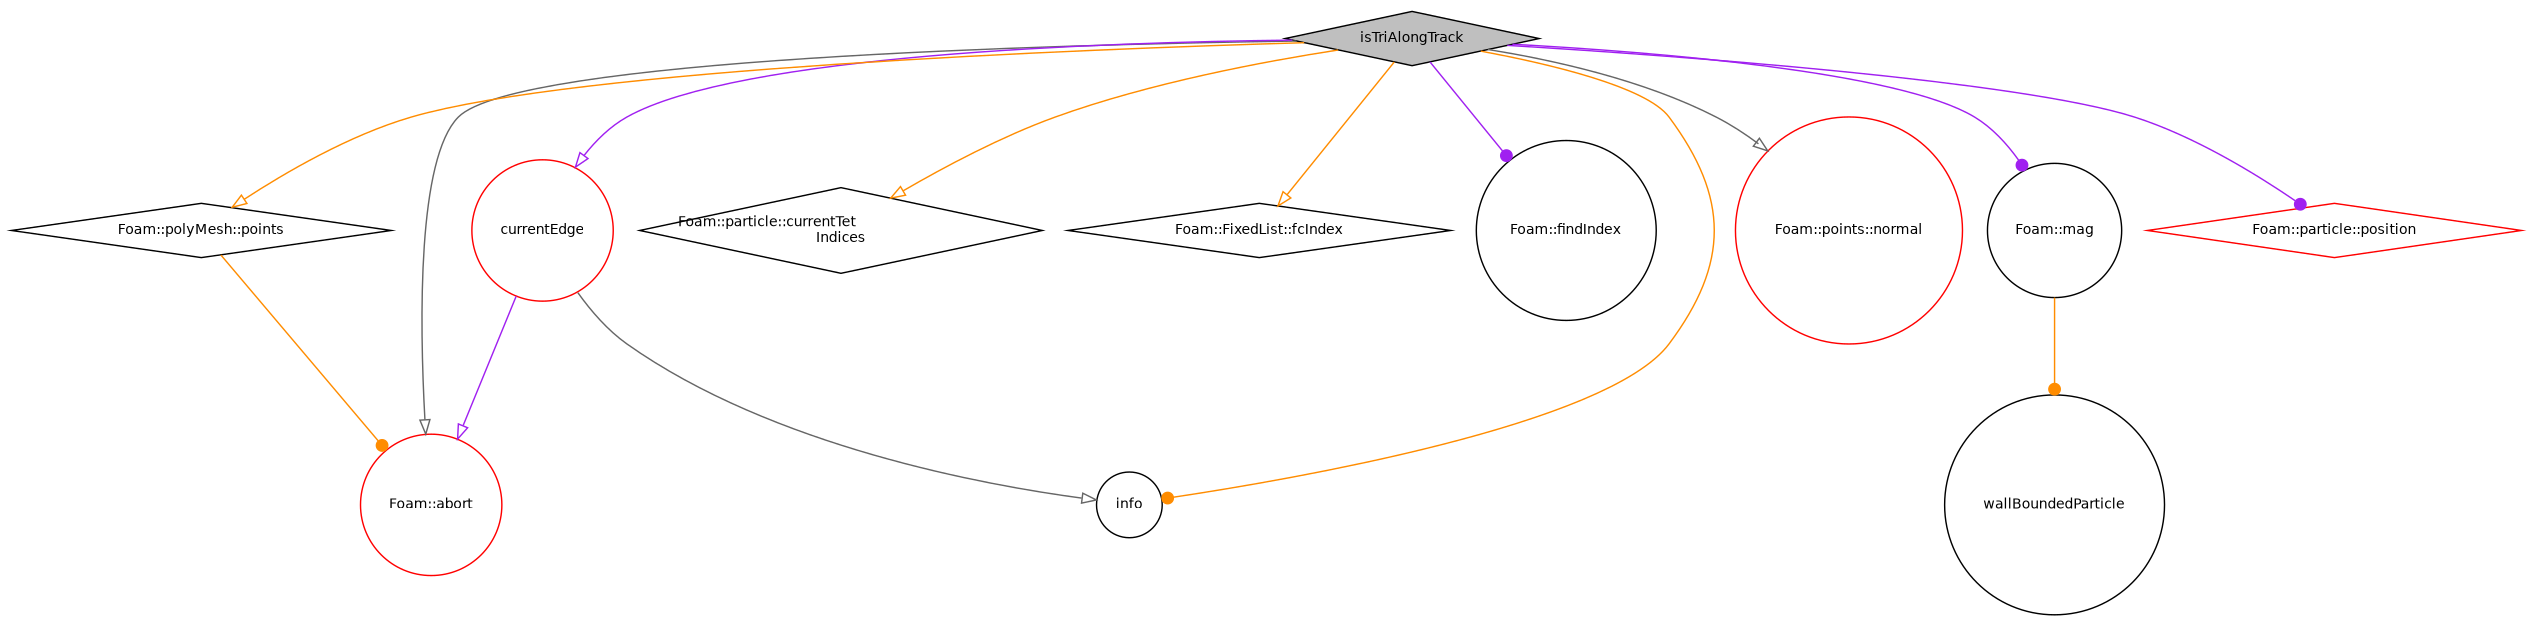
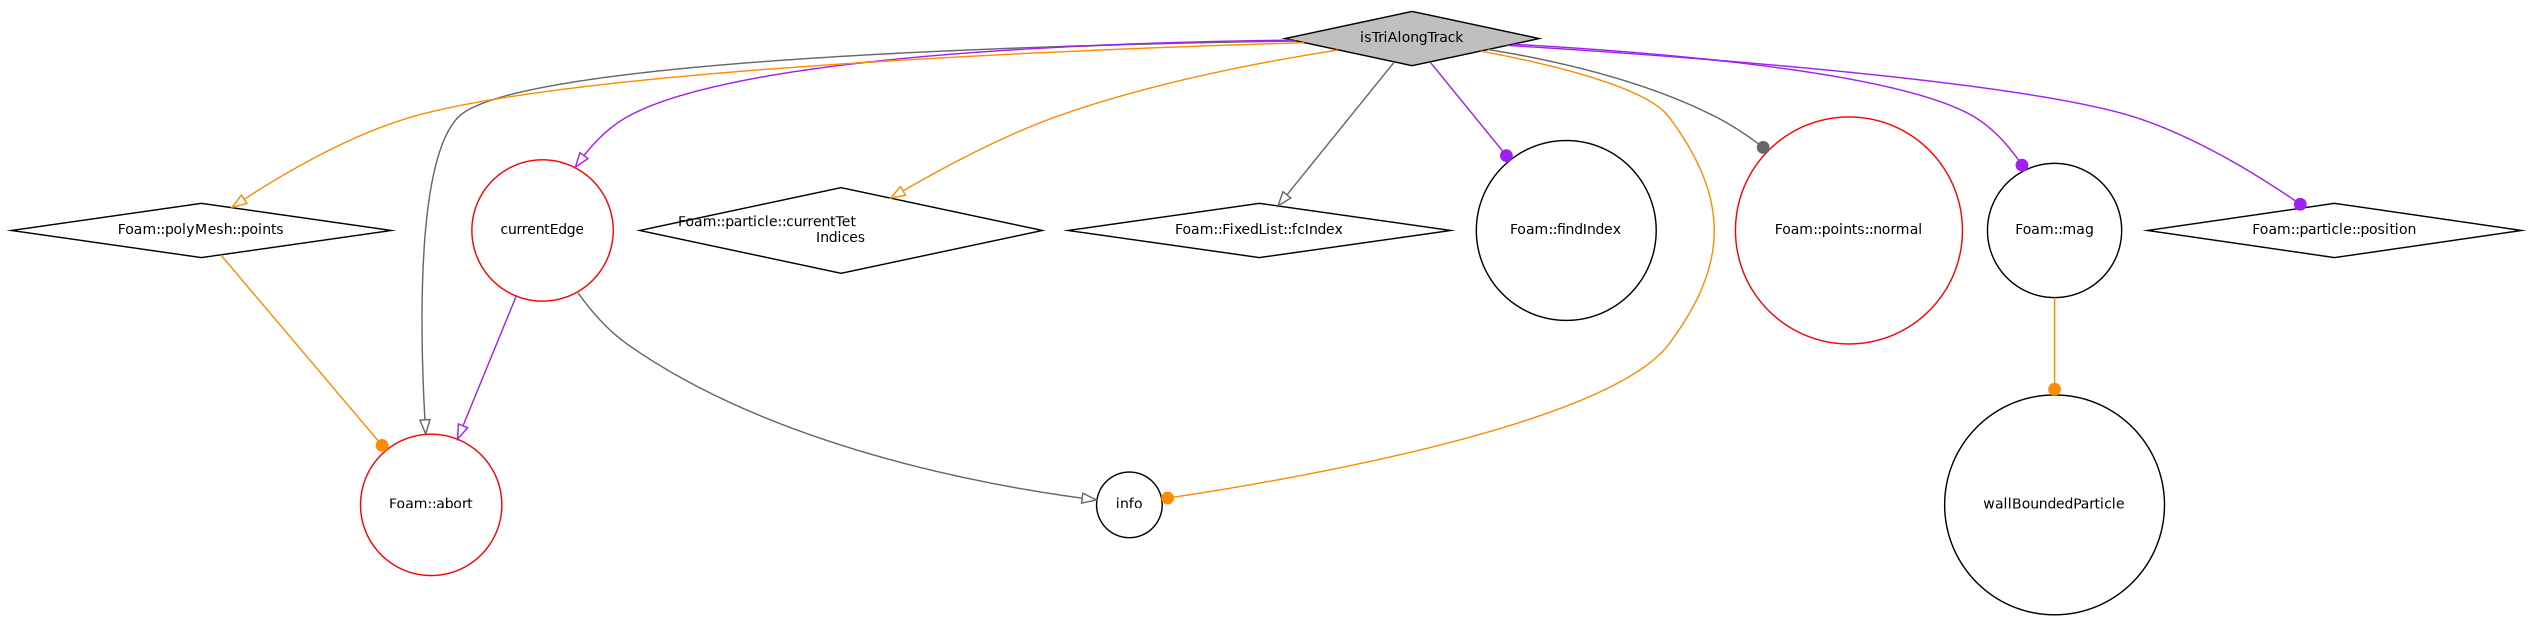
(1635, 84) -> (1635, 84)
(1341, 128) -> (1341, 128)
(2334, 230) -> (2334, 230)
